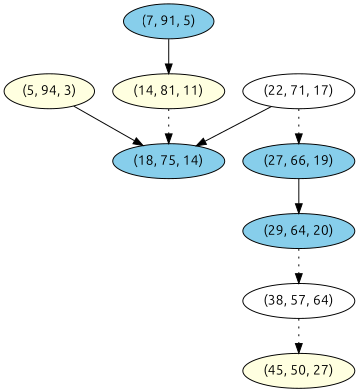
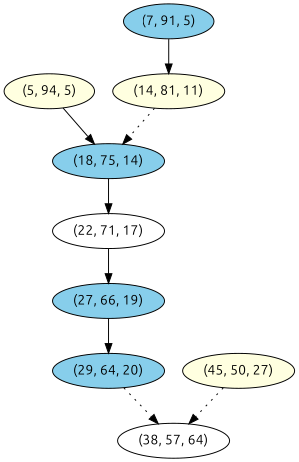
(49, 91) -> (49, 91)
(299, 121) -> (109, 261)
(238, 124) -> (109, 191)
(299, 331) -> (210, 402)
